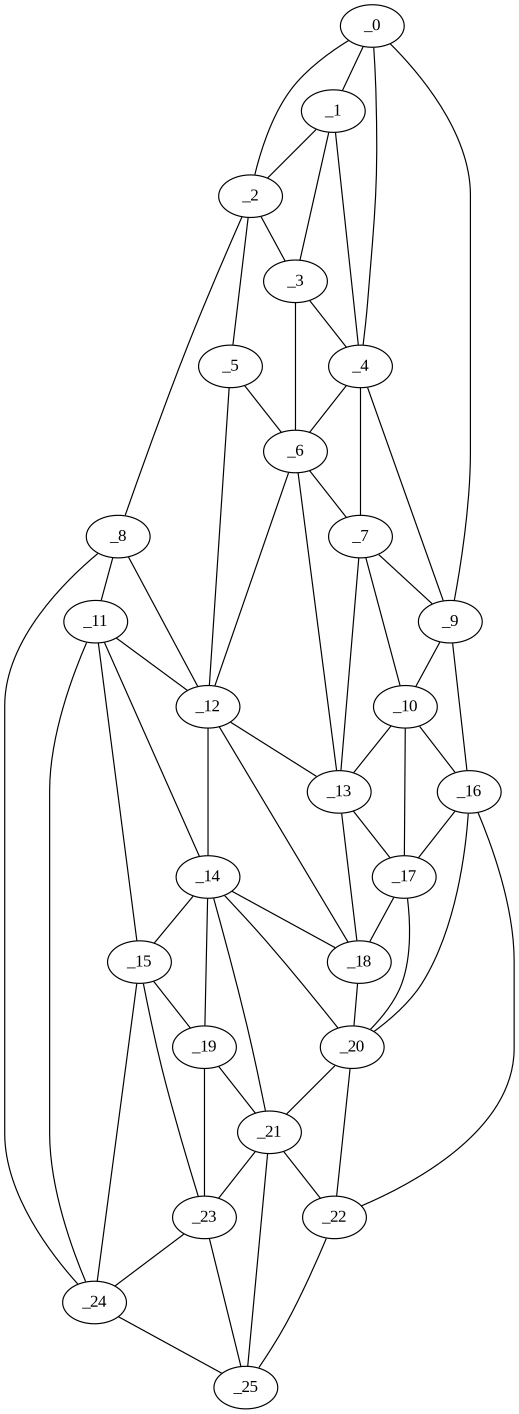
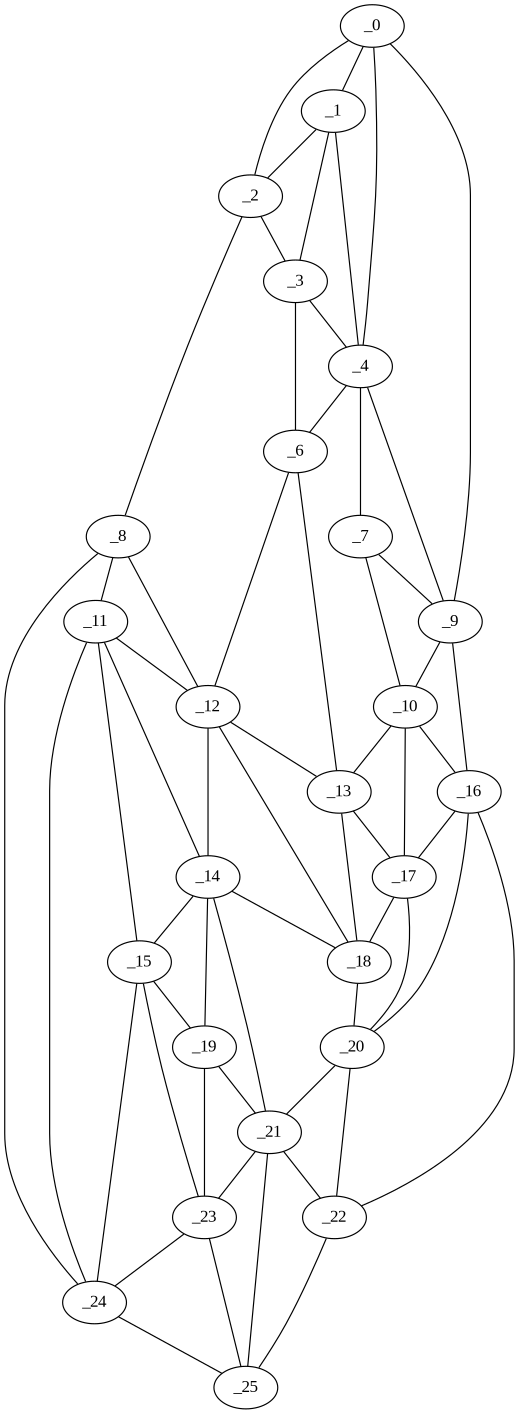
(230, 366) -> none
(328, 494) -> none
(350, 664) -> none
(283, 960) -> none
